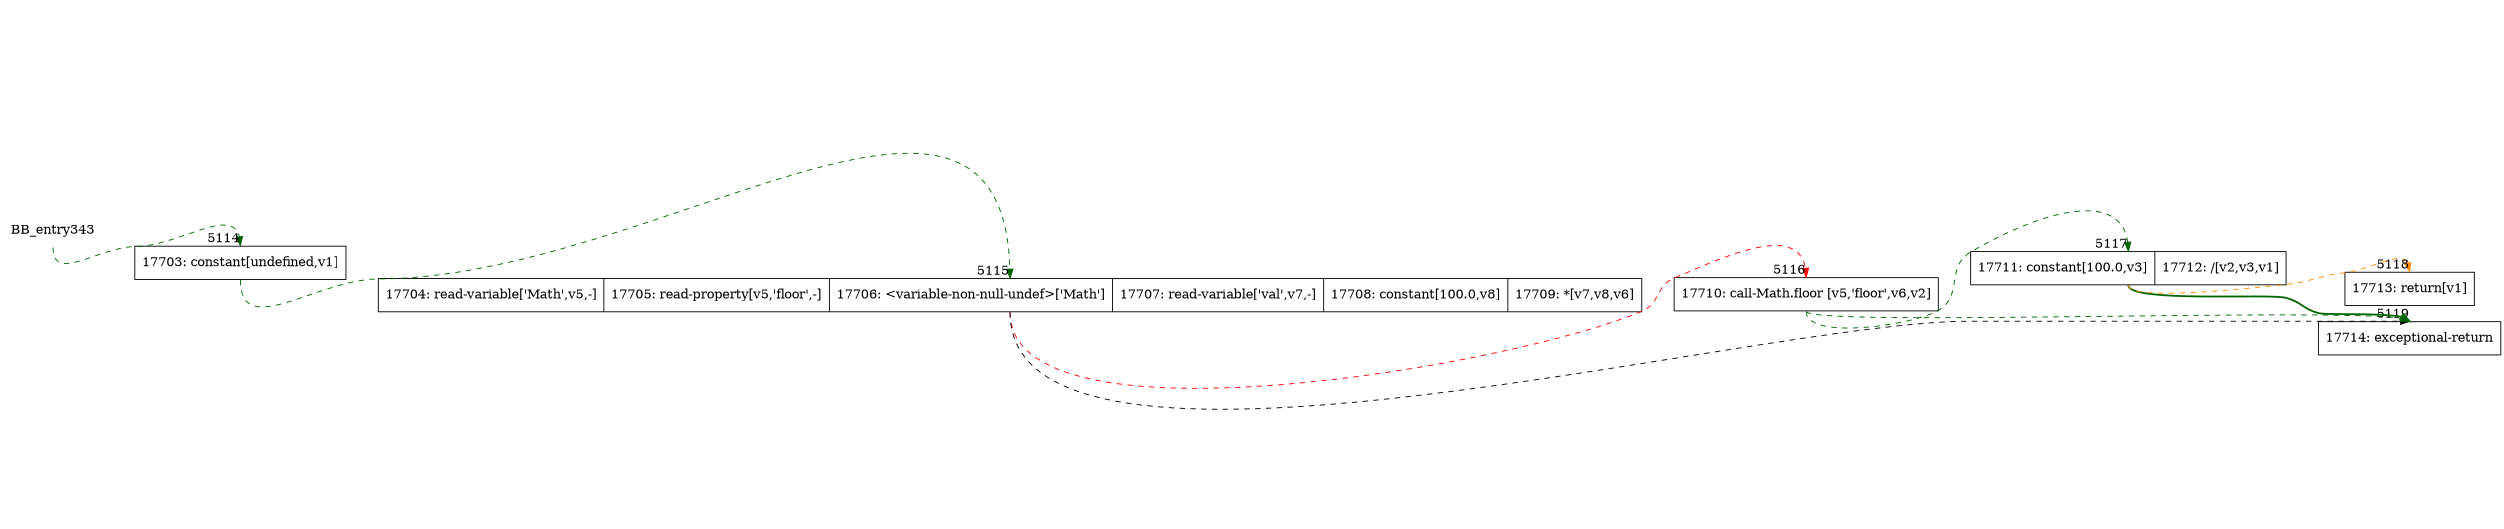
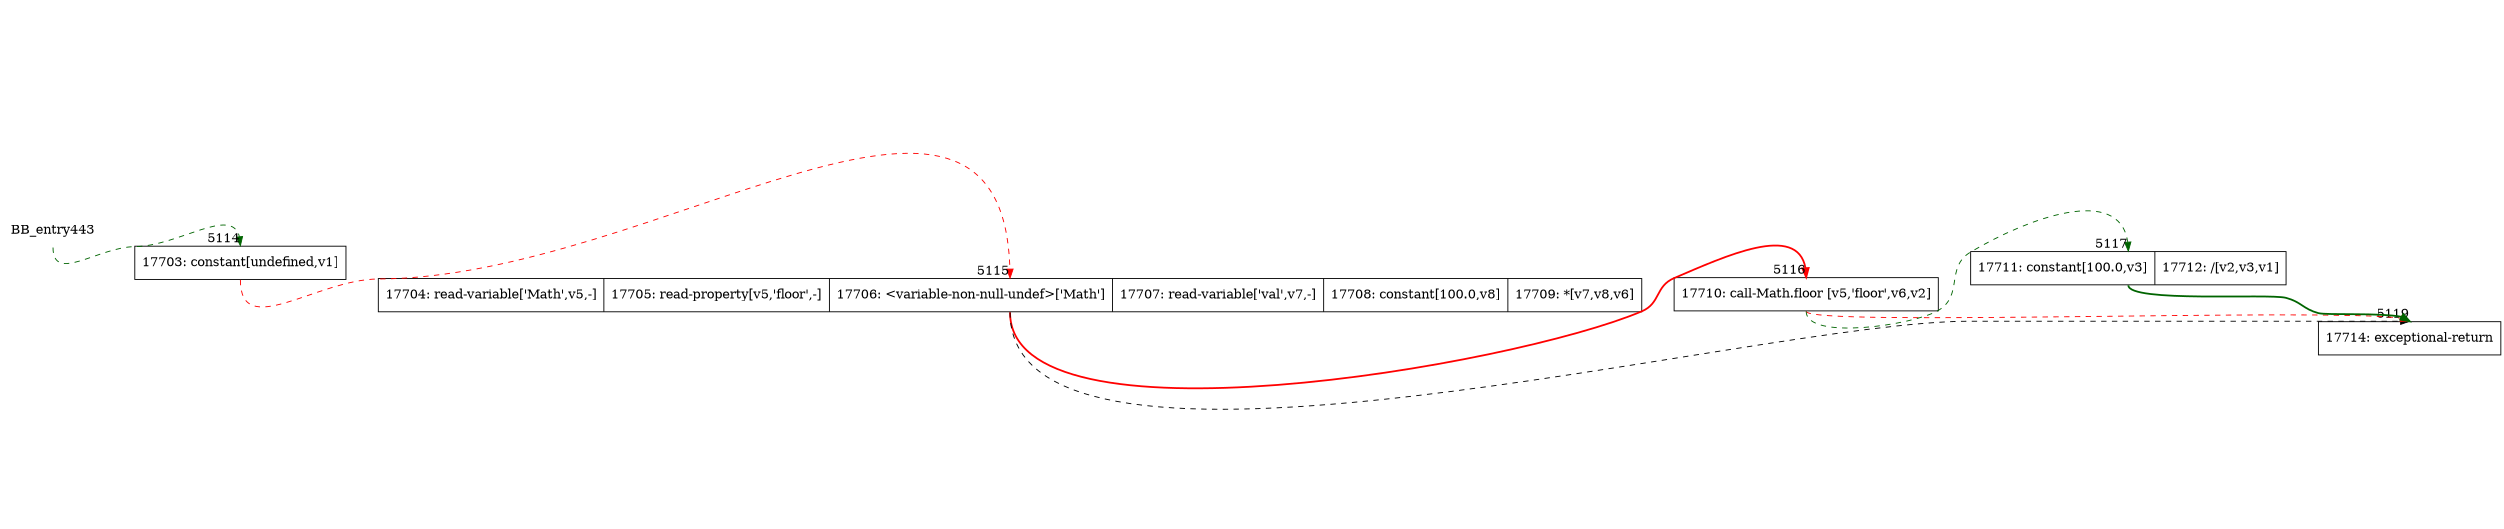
(652, 221) -> (652, 221)
(53, 230) -> (53, 230)
(2410, 289) -> none
(2163, 316) -> (2163, 316)
(1411, 368) -> (1411, 368)
